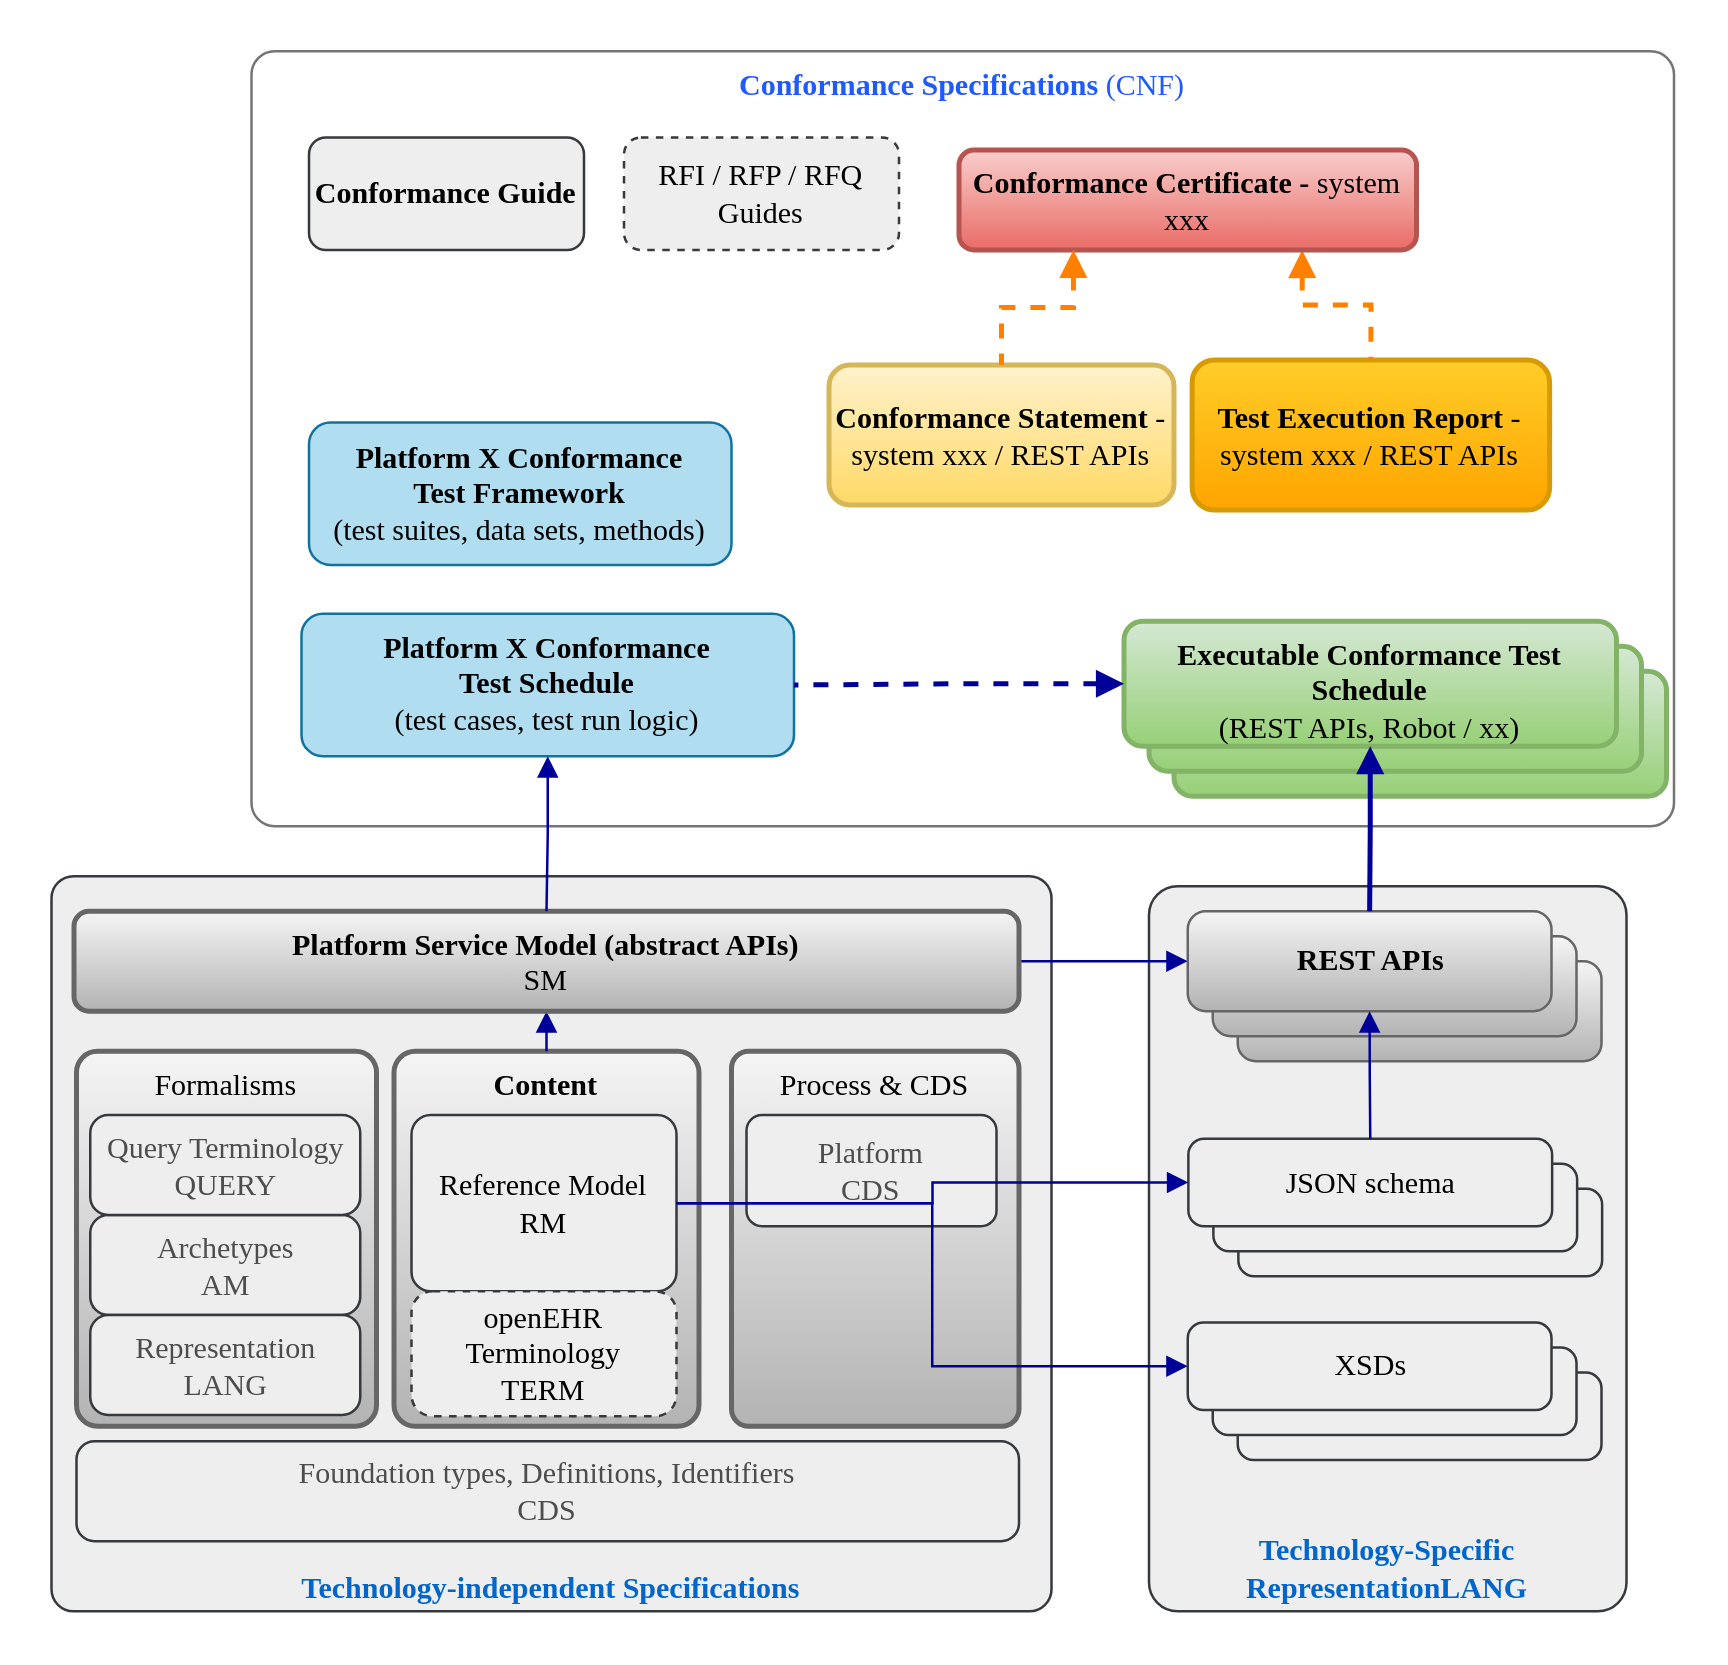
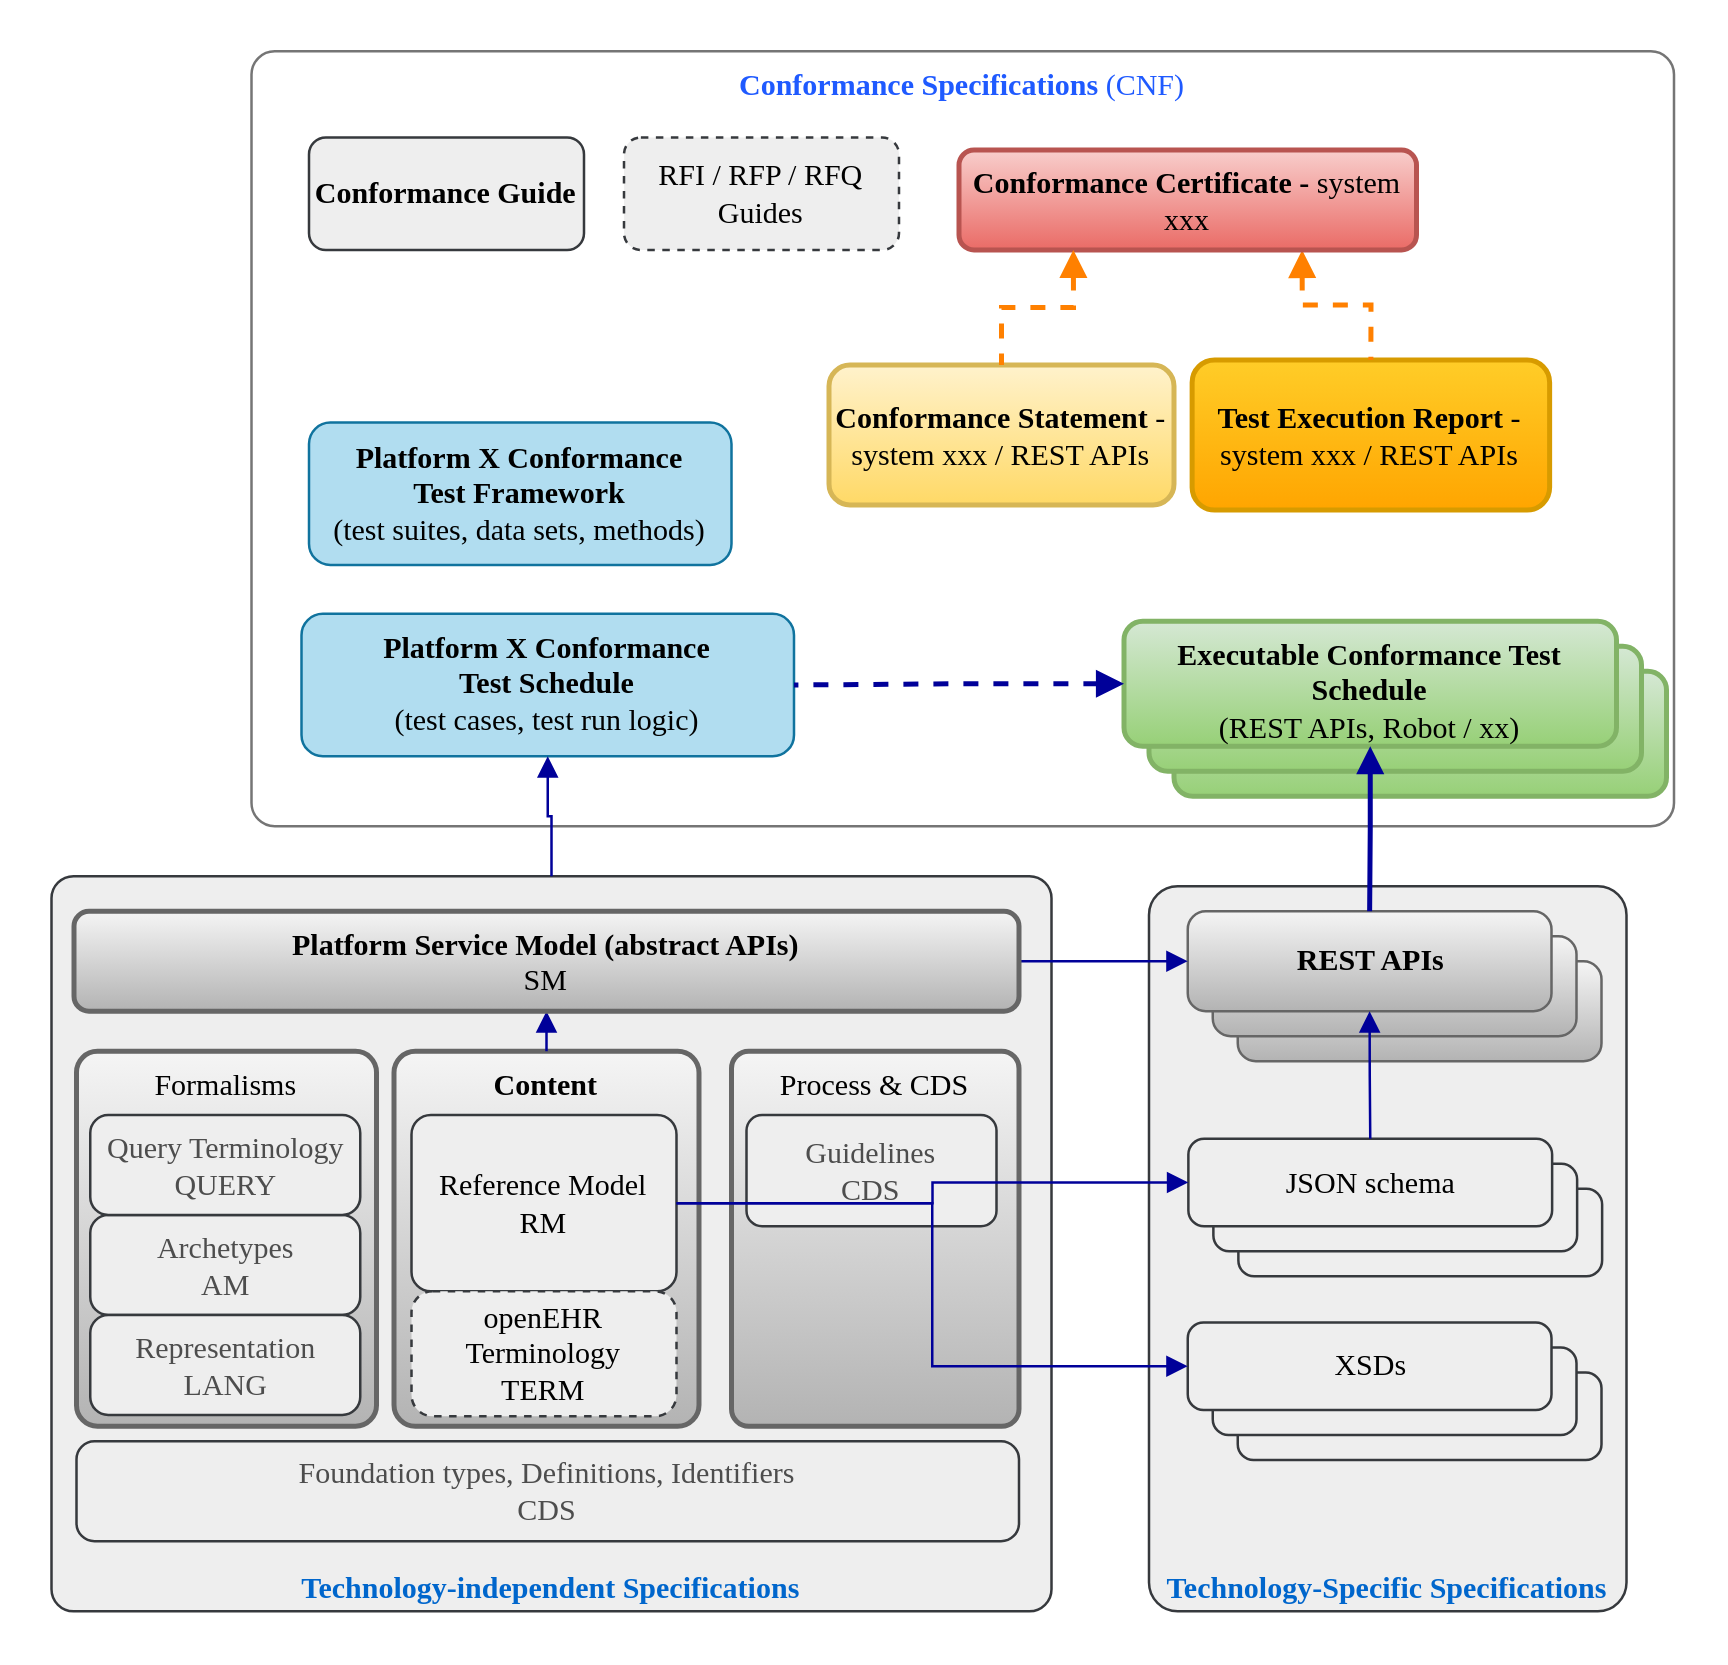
(547, 861) -> (551, 843)
(871, 1171) -> (871, 1171)
(1388, 1568) -> (1388, 1568)
